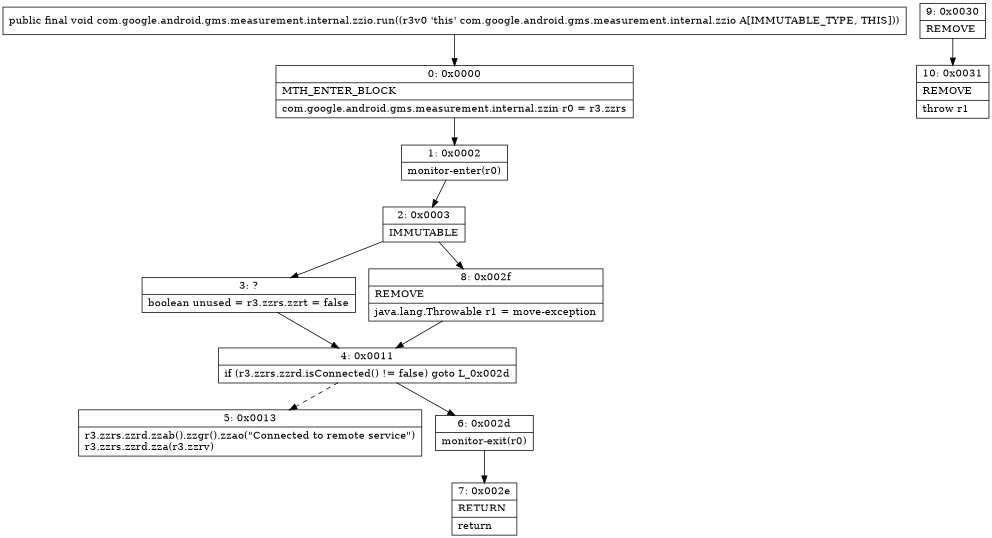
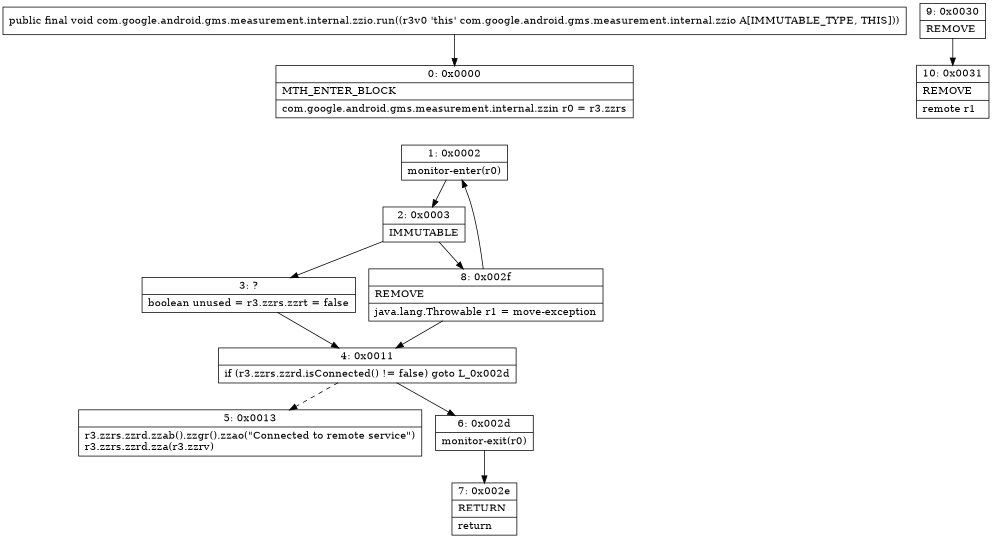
(946, 109) -> (949, 109)
(455, 128) -> (477, 227)
